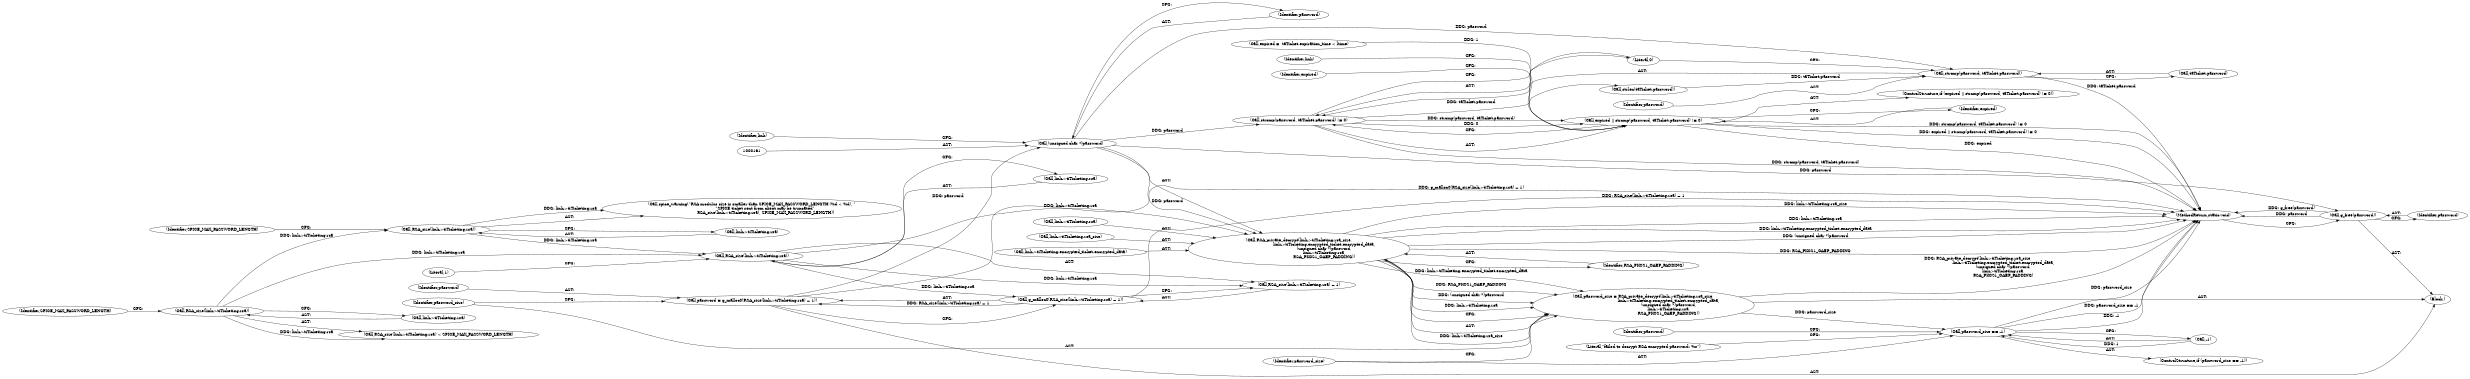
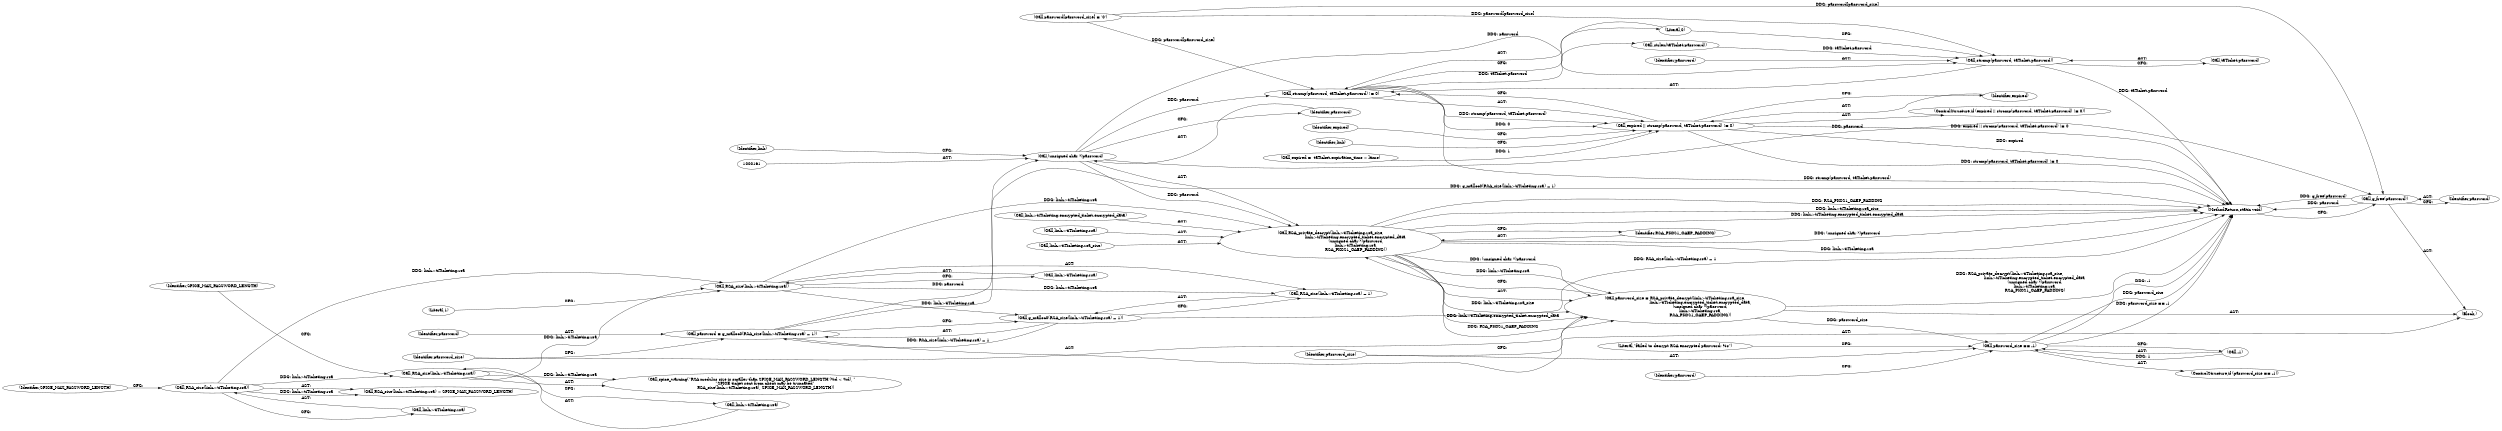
none -> (1071, 17)
